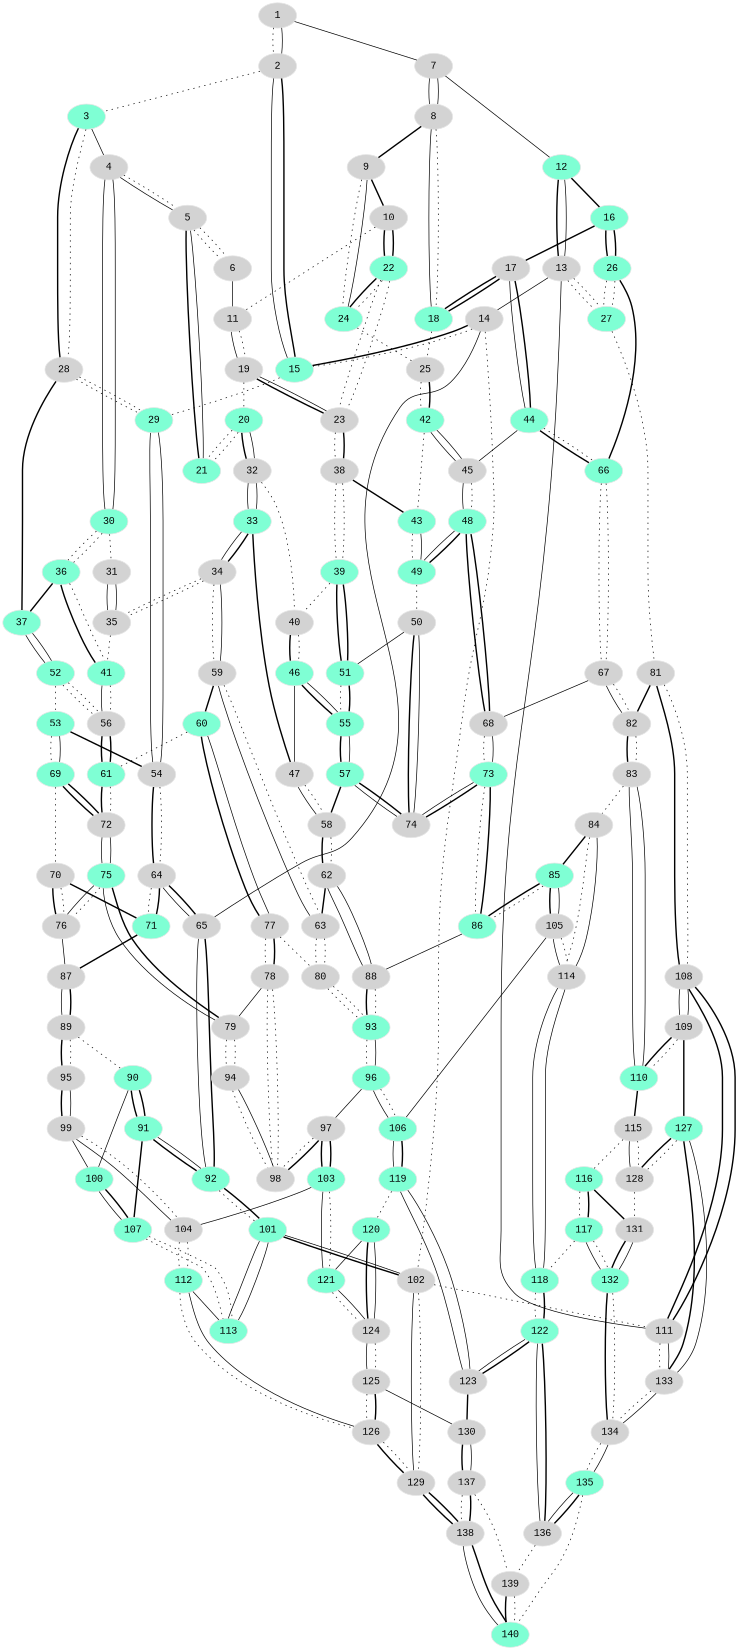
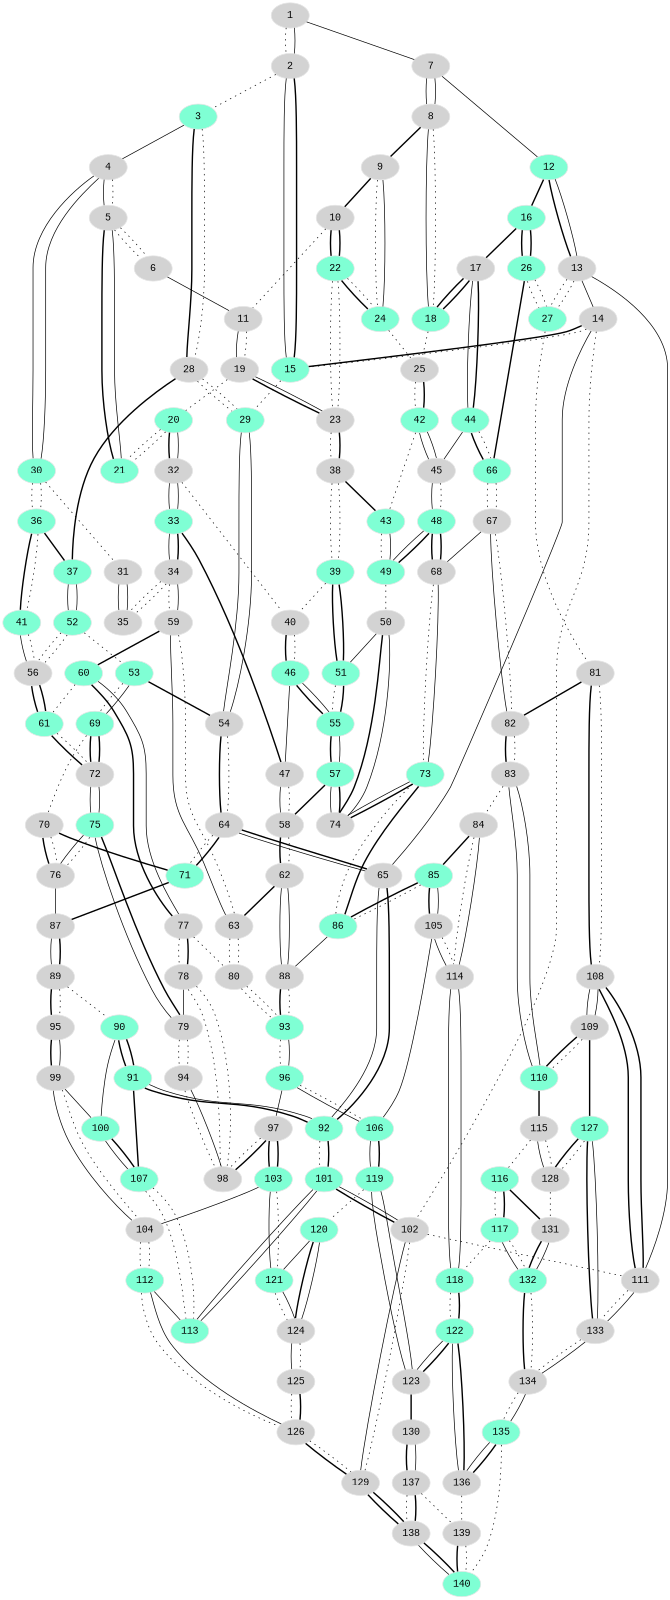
(109, 648) -> none
(425, 1410) -> none
